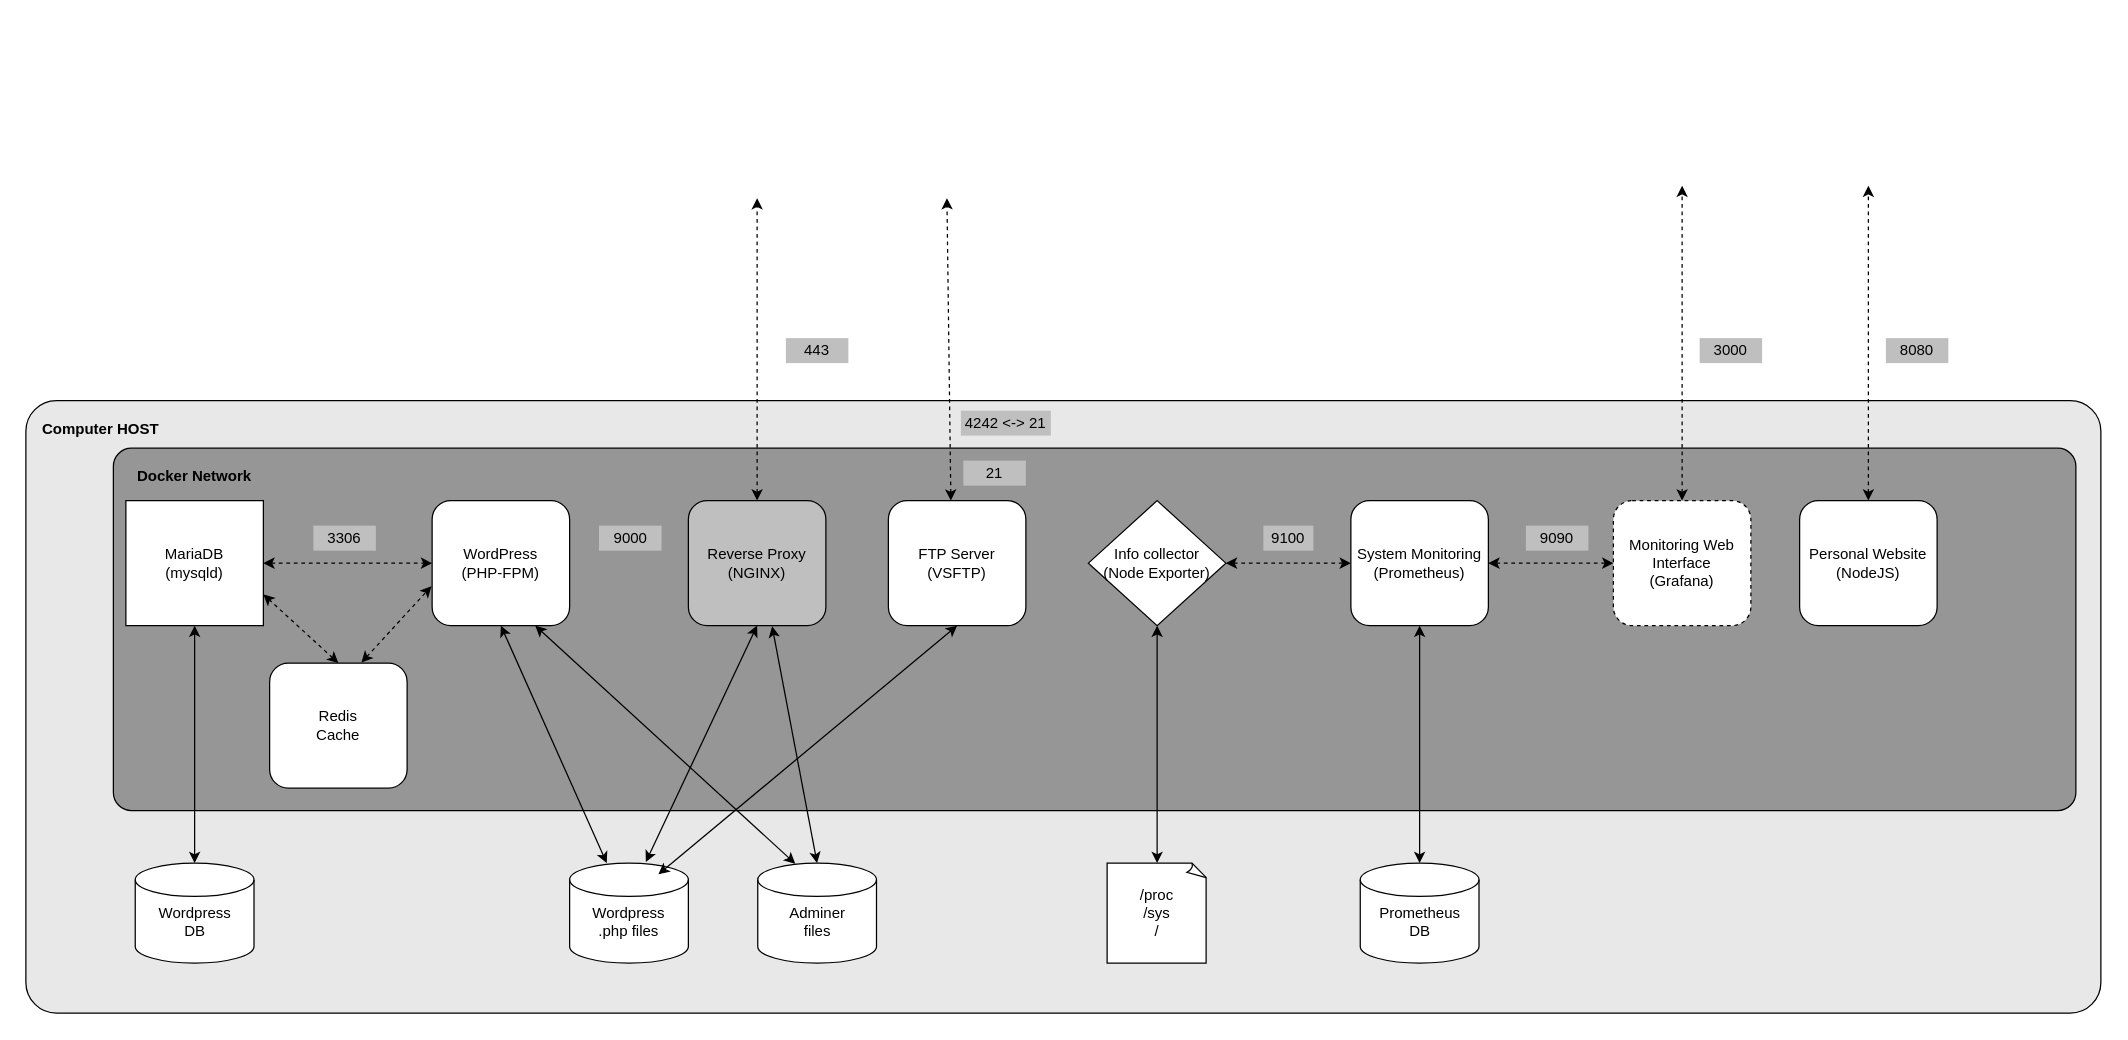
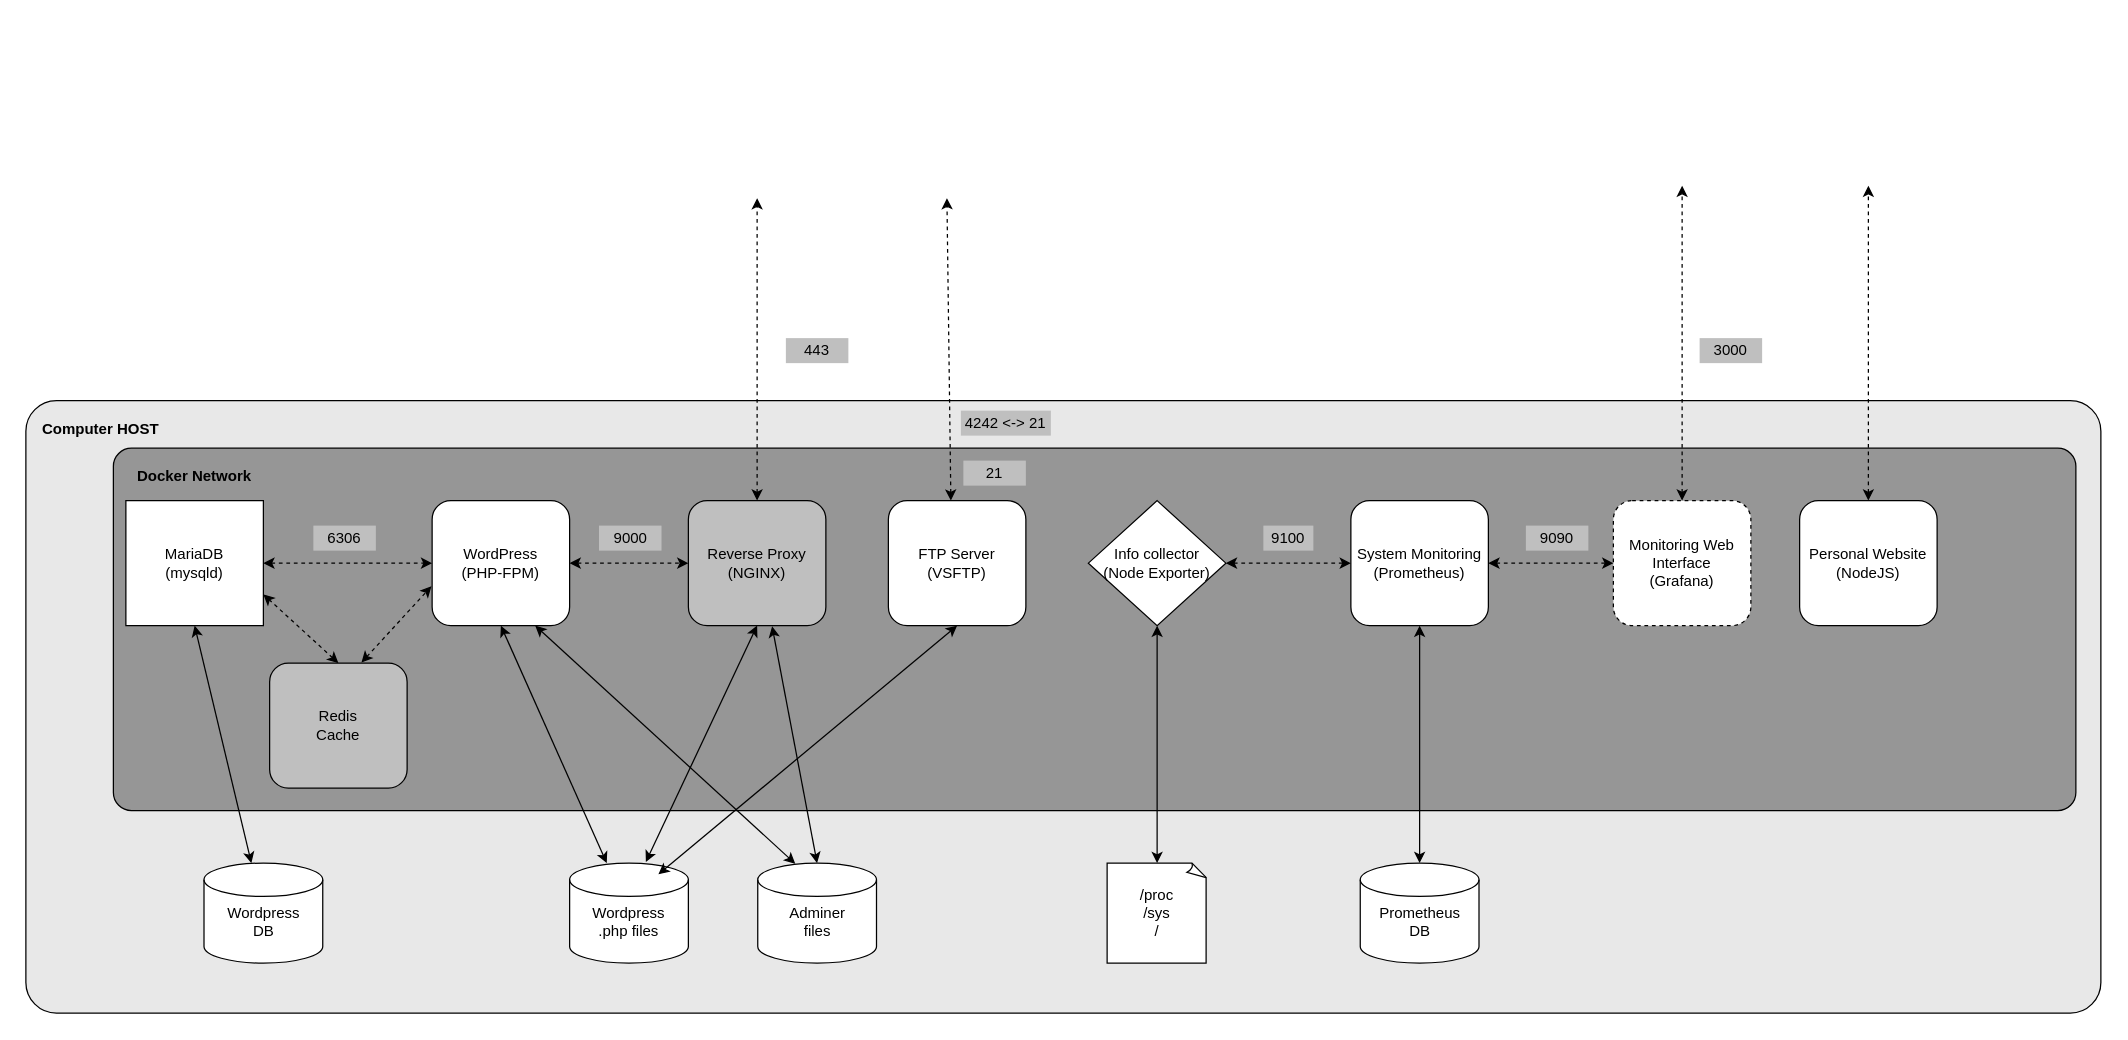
(1917, 351) -> none
(344, 538) -> (344, 538)
none -> (629, 563)
(338, 726) -> (338, 726)
(194, 913) -> (263, 913)
